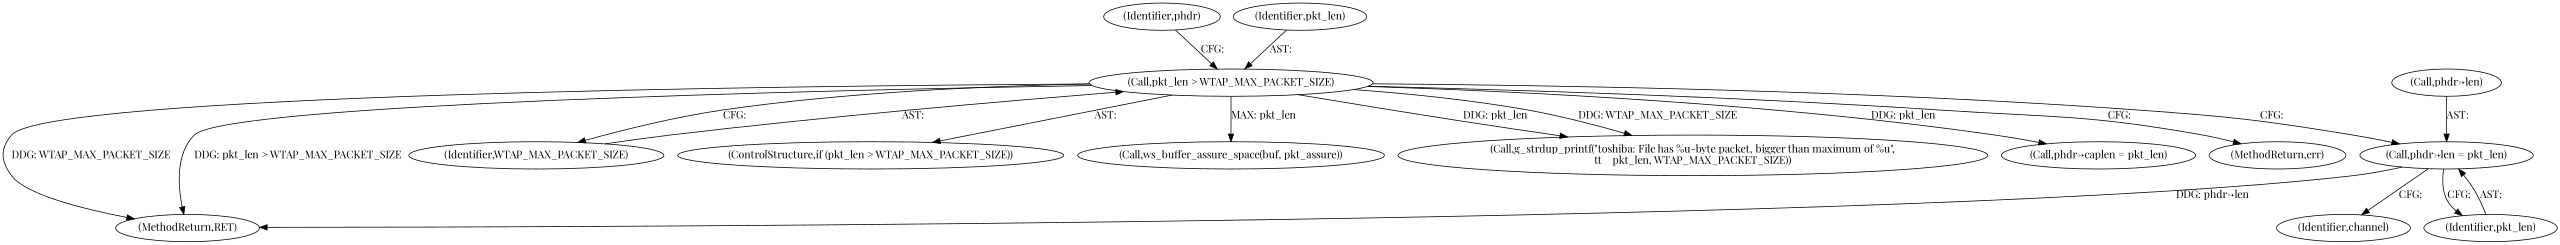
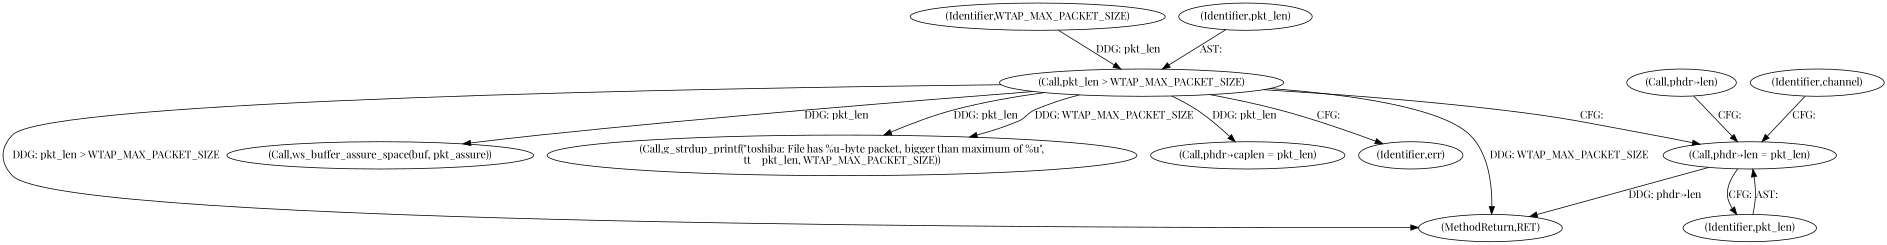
(1162, 17) -> none
(836, 97) -> none
(915, 116) -> (1128, 50)
(1264, 116) -> (836, 116)
(2460, 116) -> (1731, 116)
(871, 155) -> none
(2278, 155) -> (1411, 155)
(2398, 190) -> (1786, 116)
